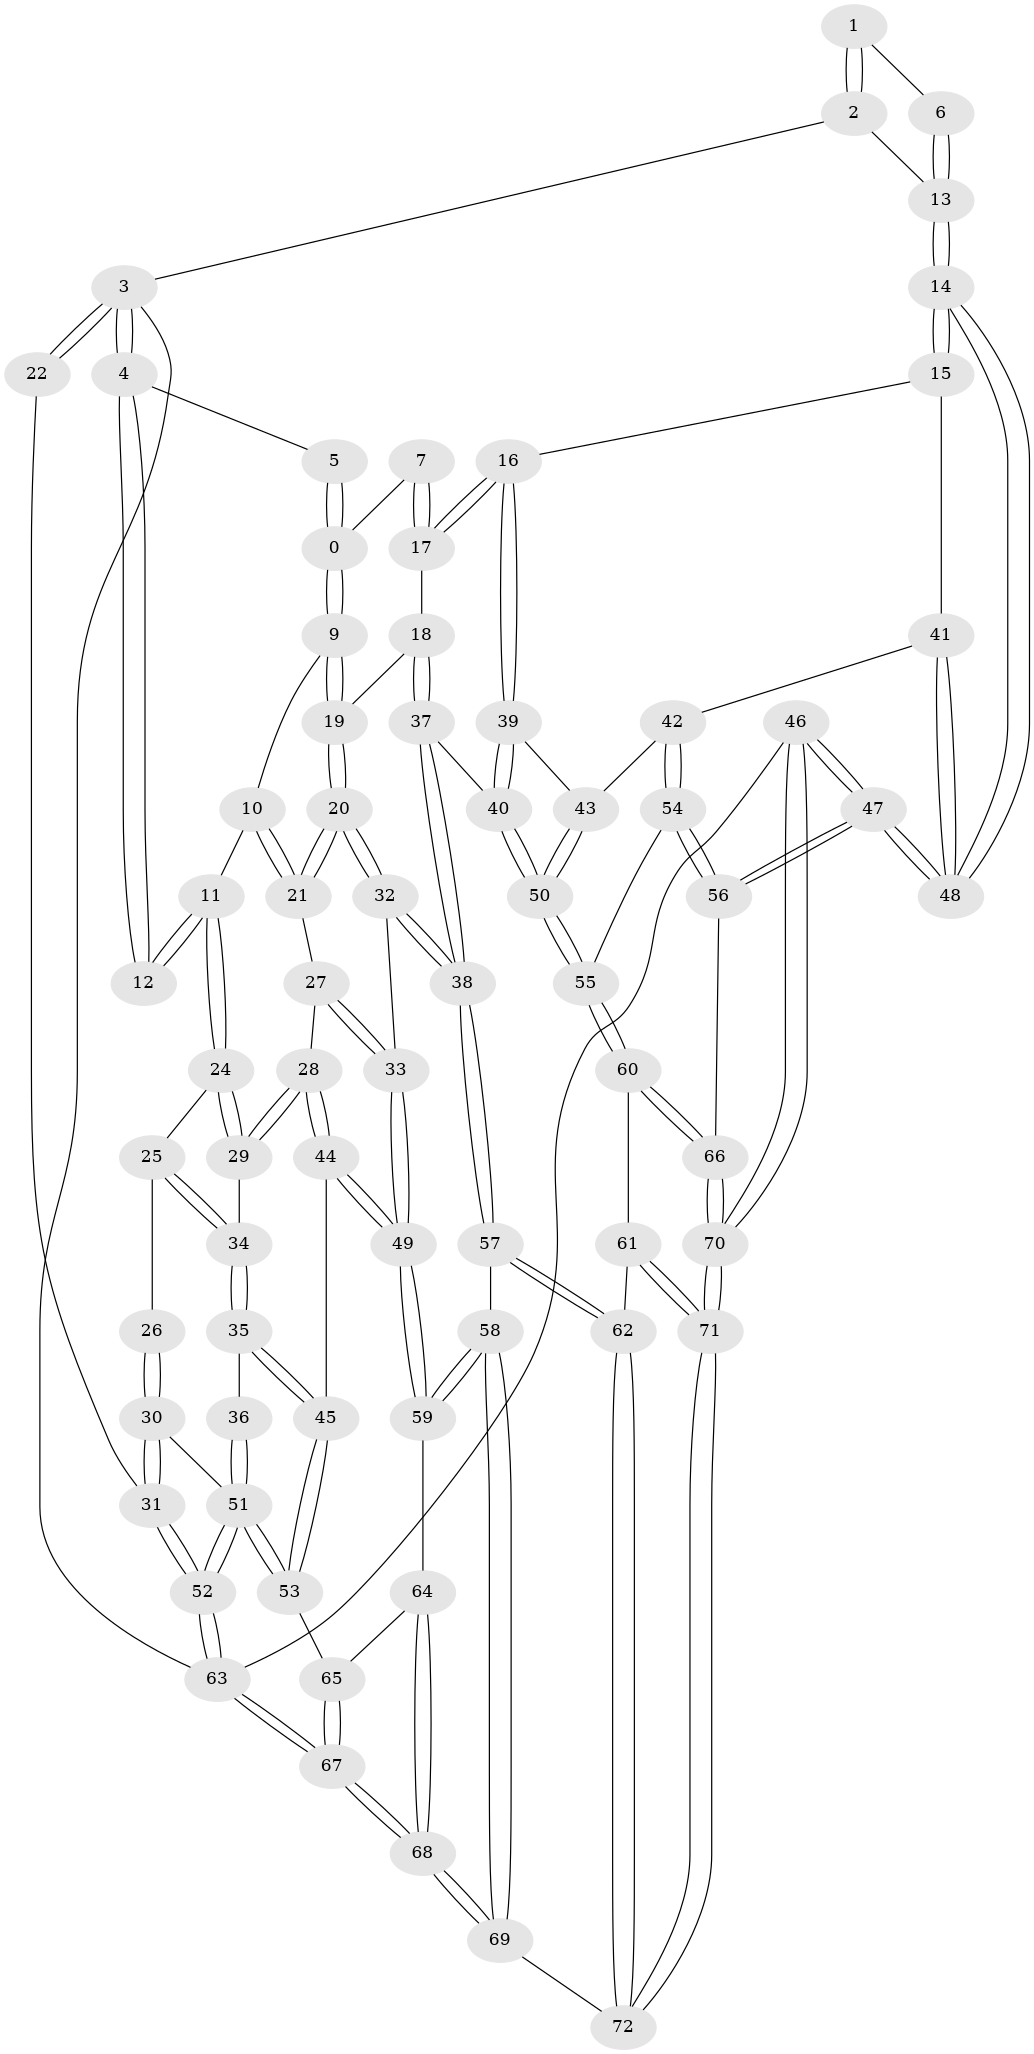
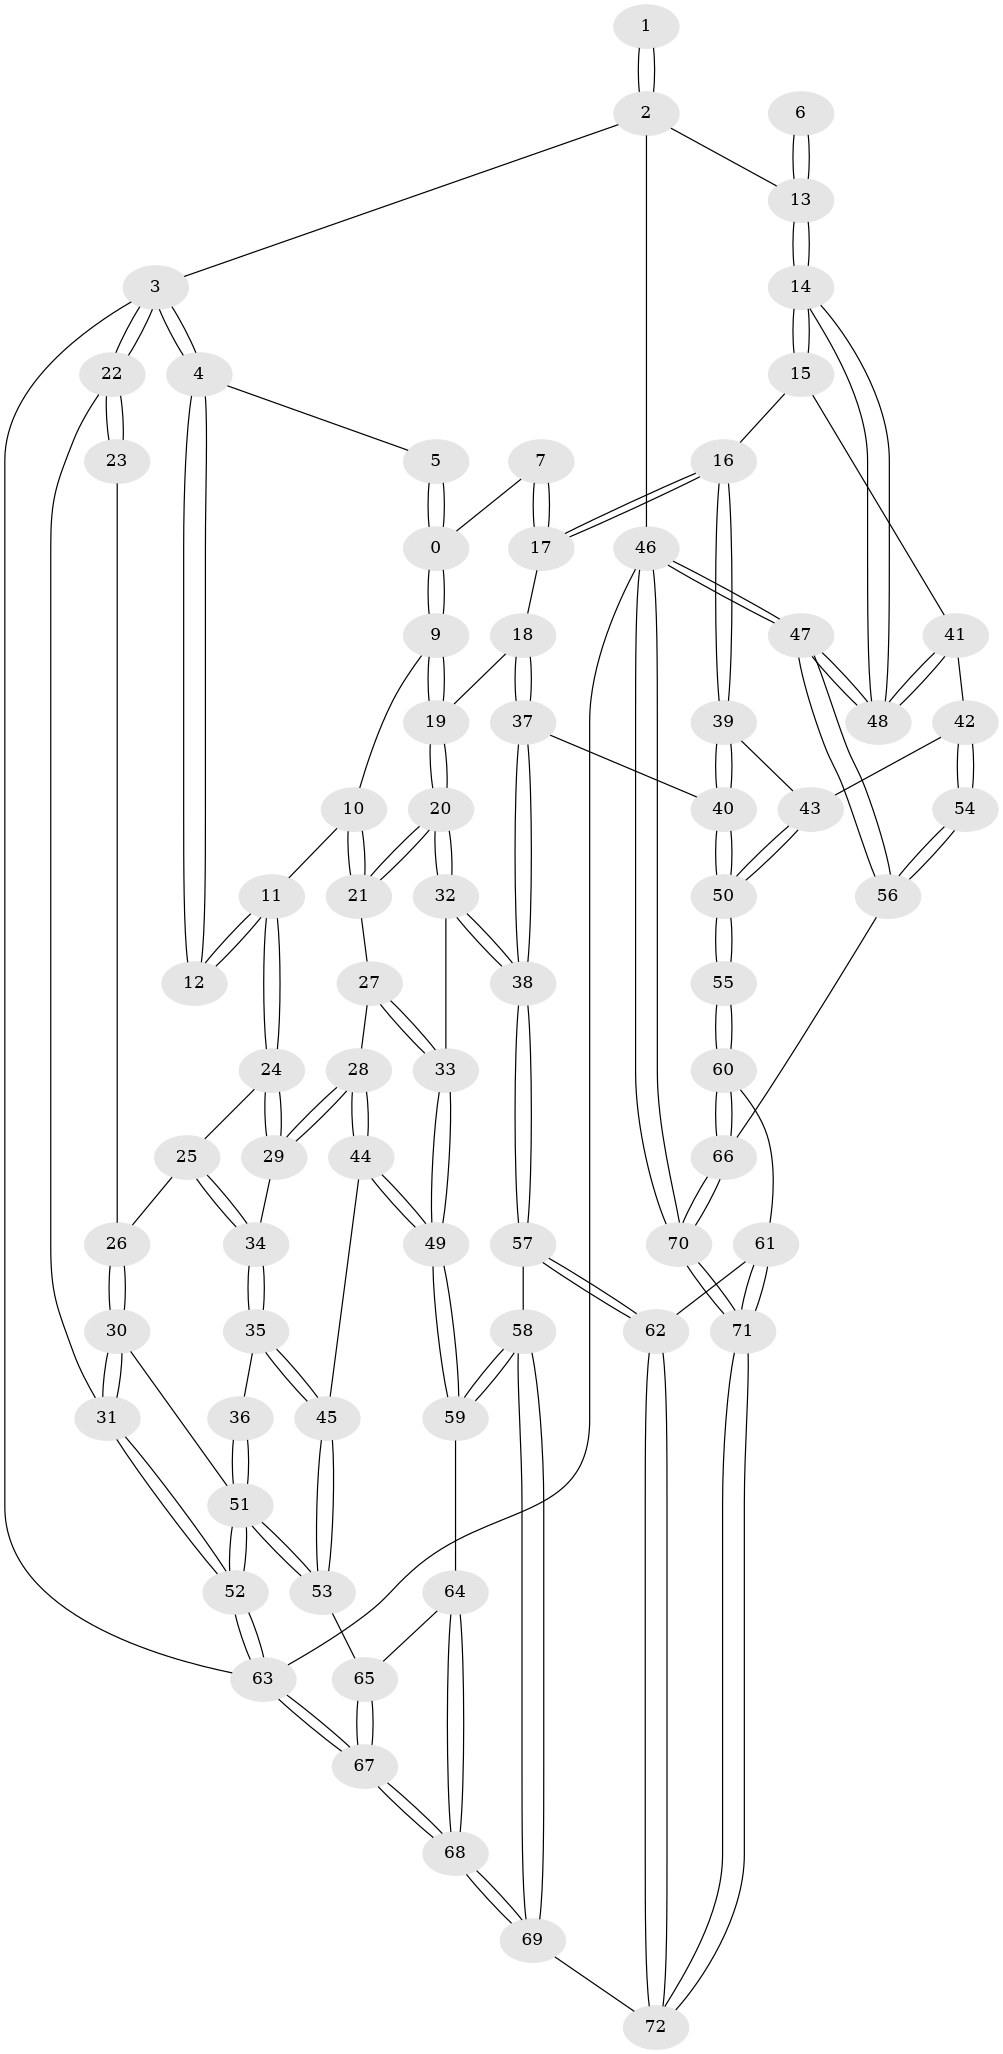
(898, 70) -> none
none -> (646, 331)
none -> (117, 462)
(625, 895) -> none
